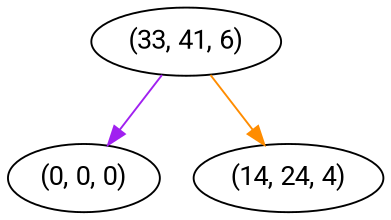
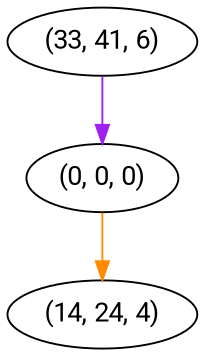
(232, 102) -> (102, 237)
